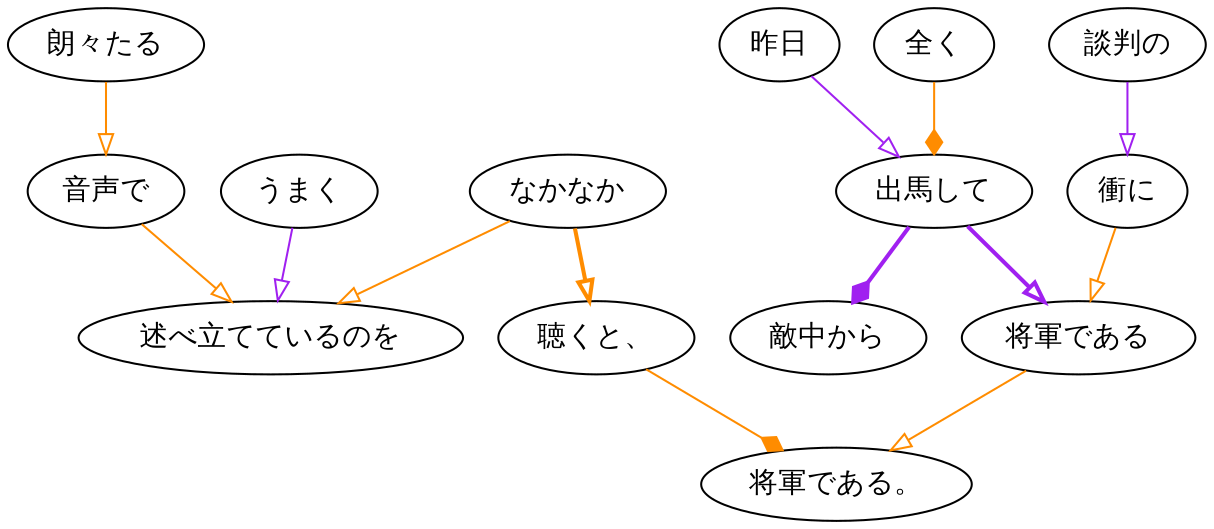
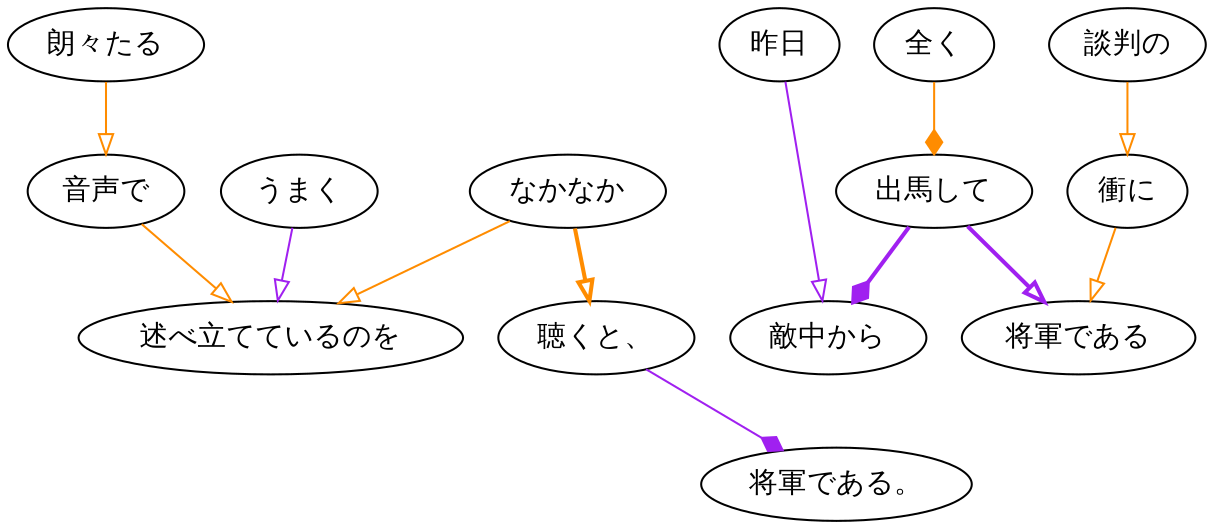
(1127, 108) -> (1127, 108)
(847, 109) -> (802, 181)
(704, 404) -> (704, 404)
(967, 405) -> none
